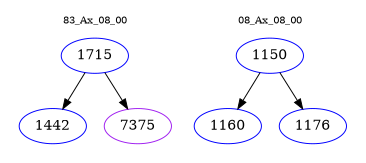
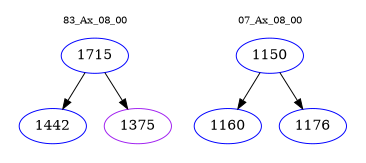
(270, 21) -> (270, 21)
(138, 126) -> (138, 126)
